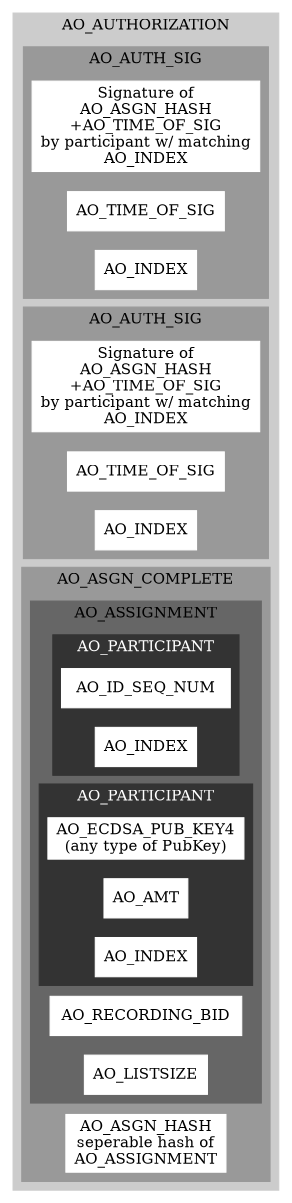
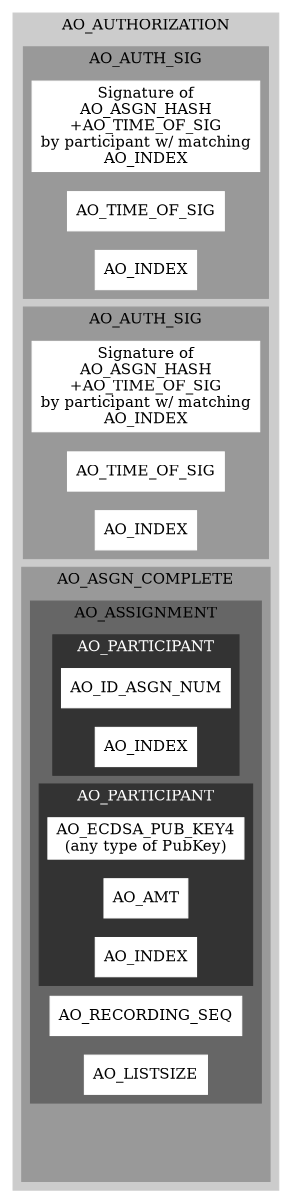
(146, 688) -> (146, 688)
(146, 1016) -> (146, 1016)
(146, 1143) -> none
